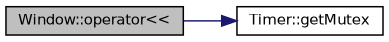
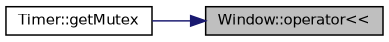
(203, 21) -> (171, 21)
